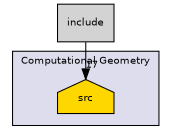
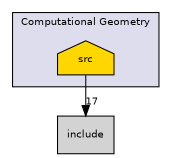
(86, 58) -> (86, 93)
